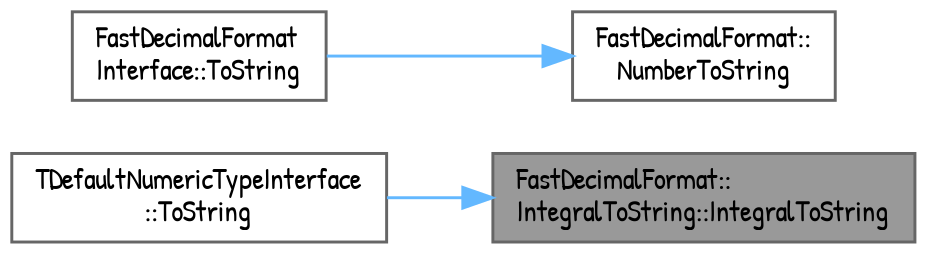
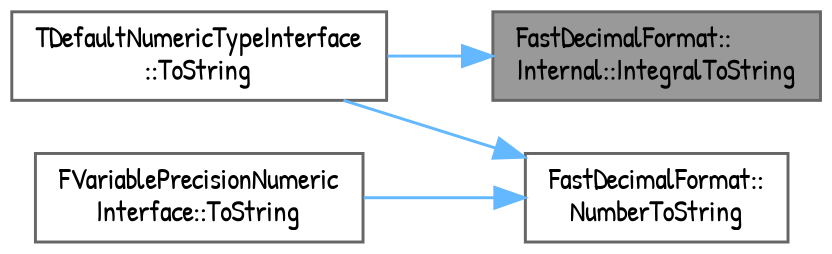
(199, 56) -> (199, 198)
none -> (420, 124)
(704, 198) -> (657, 56)
